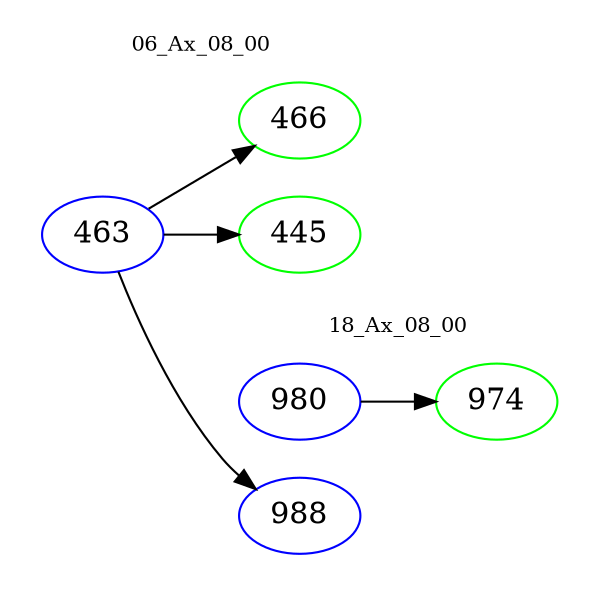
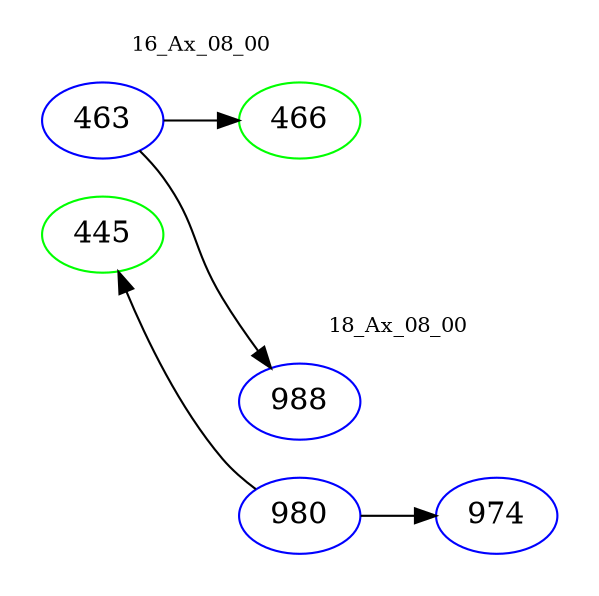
(201, 45) -> (201, 45)
(191, 235) -> (180, 398)
(497, 402) -> (497, 516)
